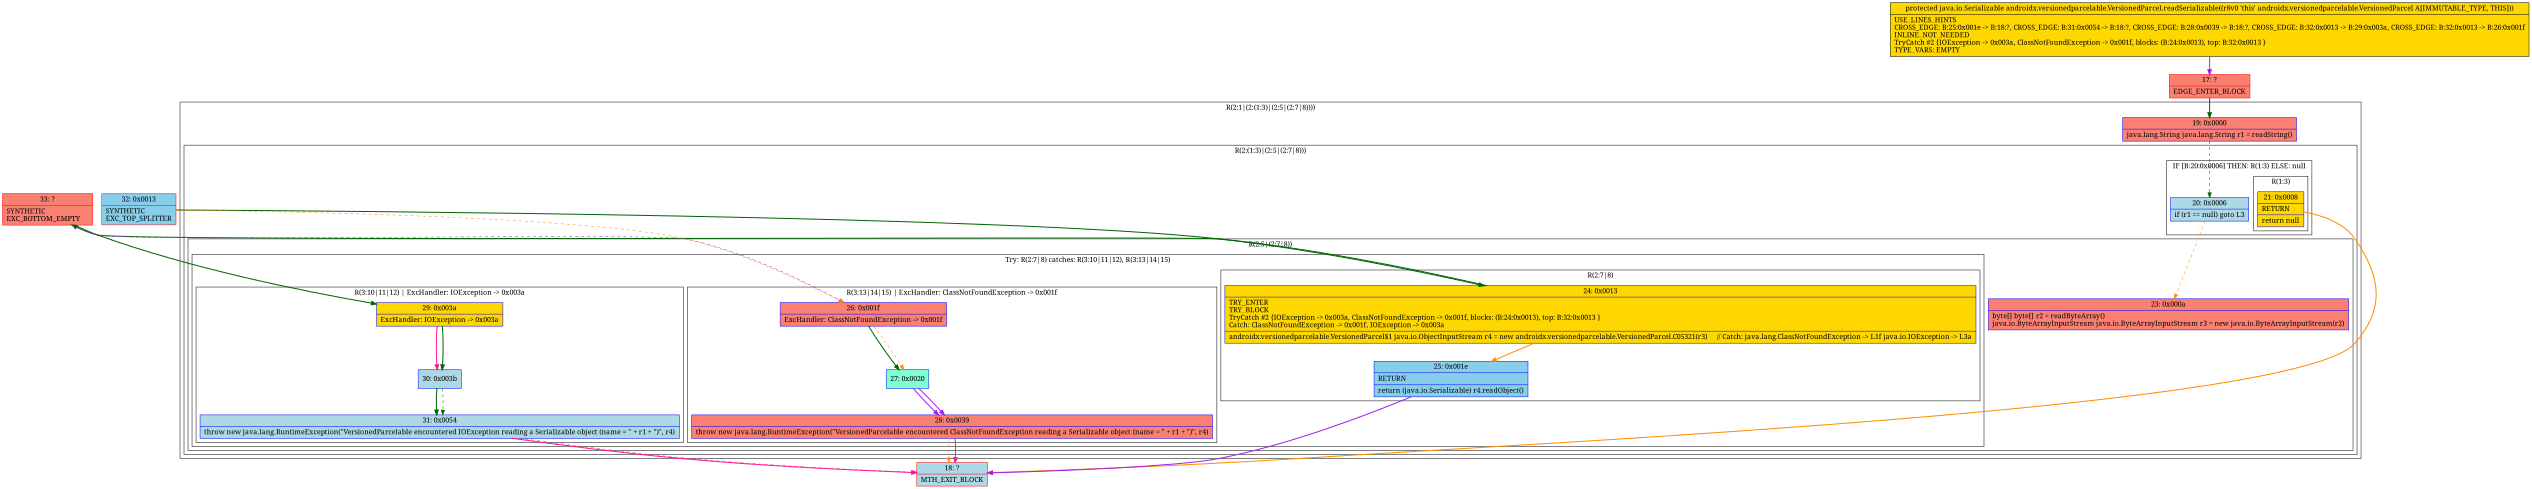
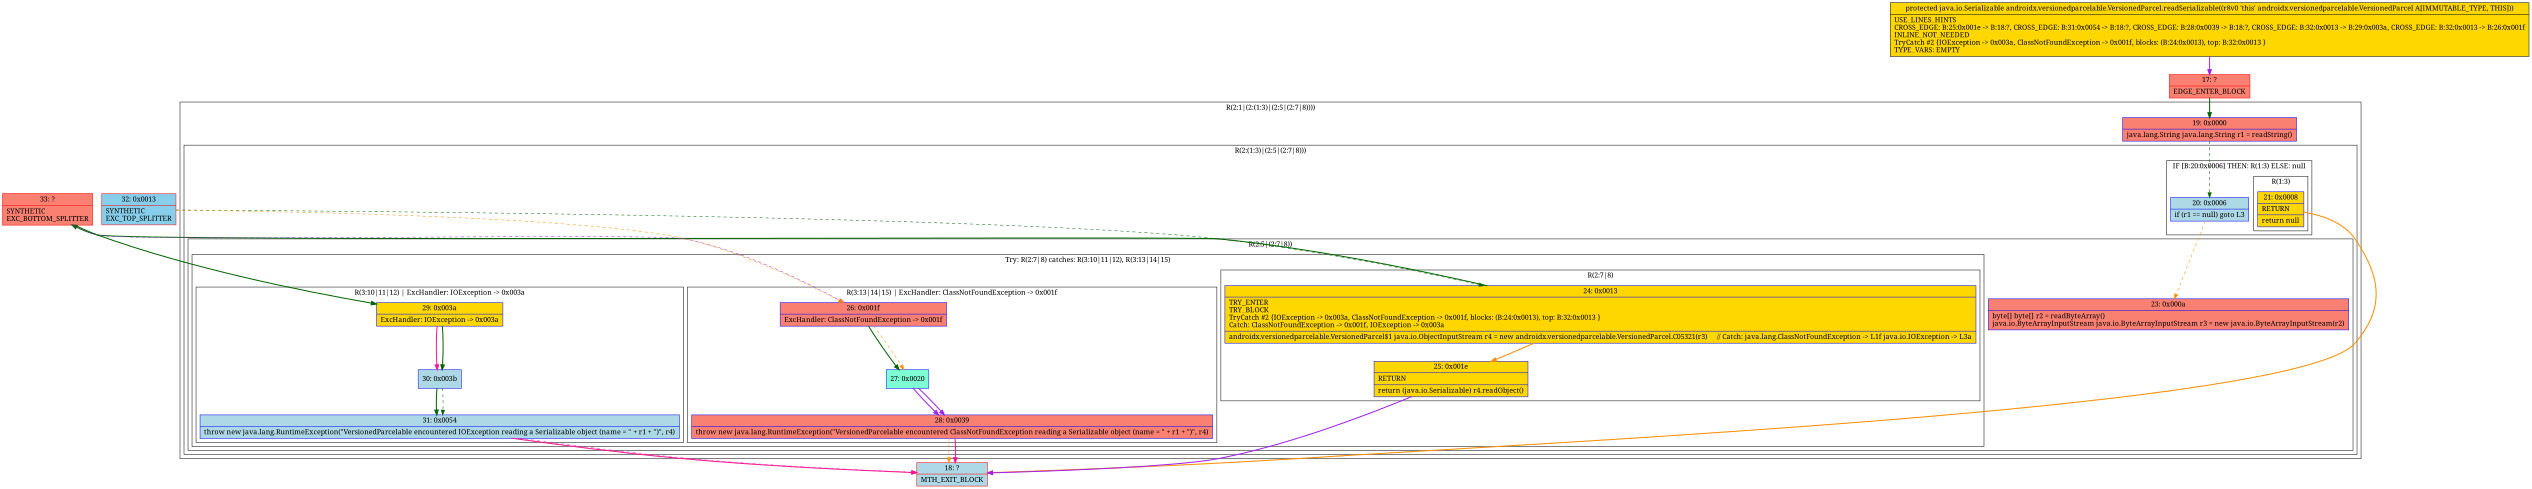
(44, 219) -> (48, 219)
(830, 220) -> (830, 220)
(1451, 379) -> (1451, 379)
